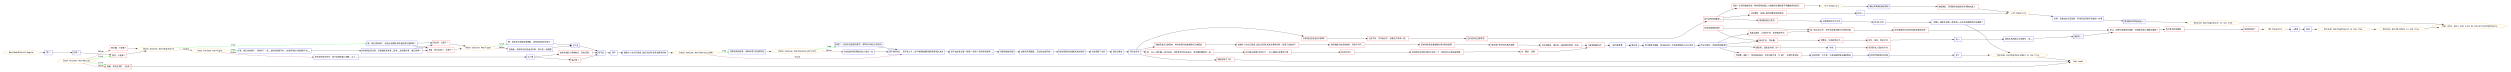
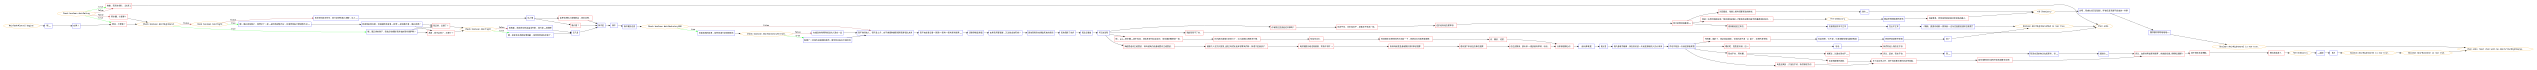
(1736, 38) -> (1787, 57)
(645, 53) -> (630, 27)
